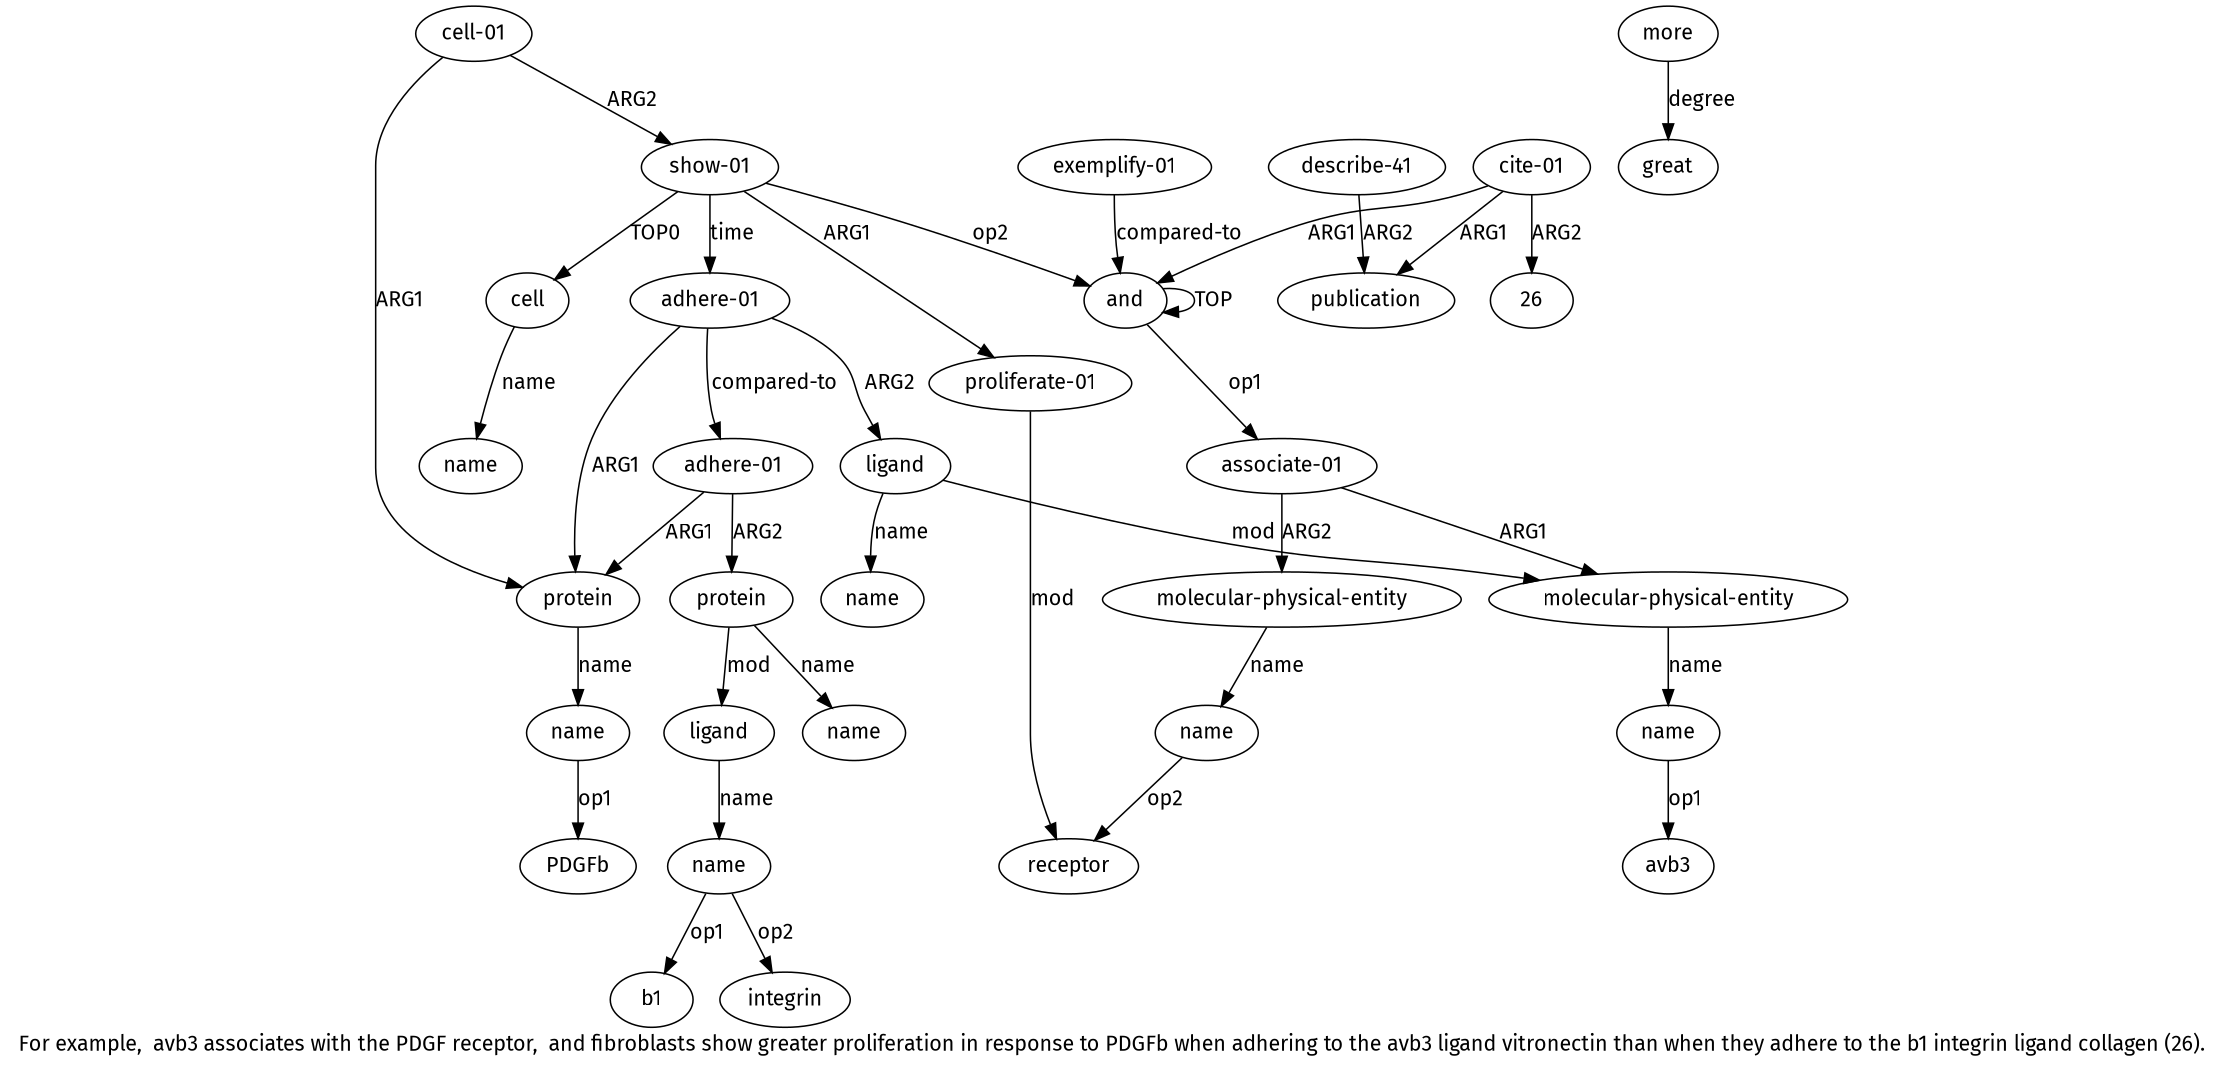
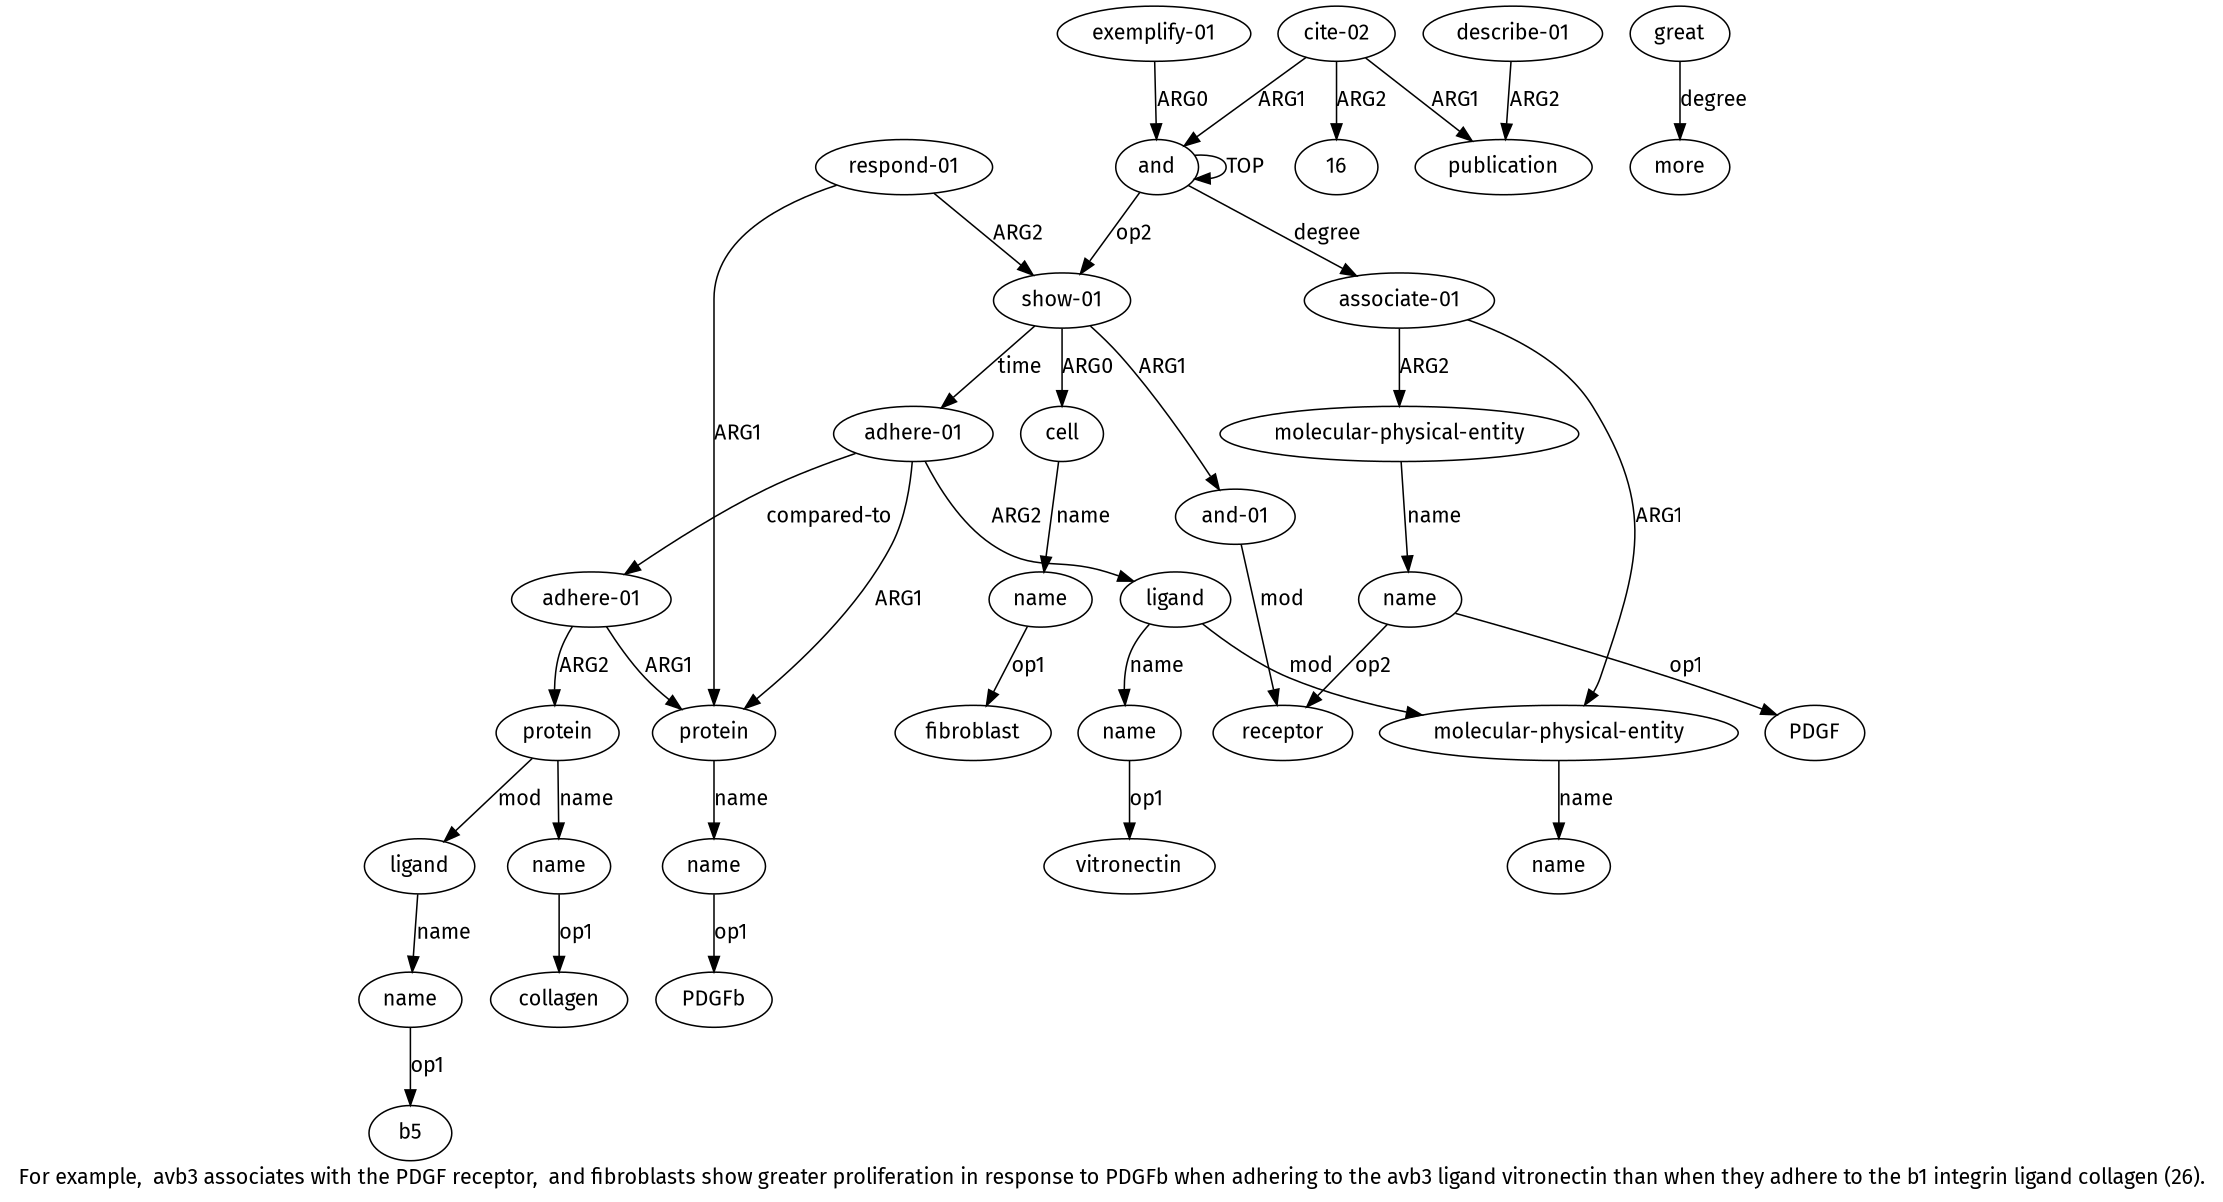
(474, 34) -> (904, 167)
(1668, 93) -> (1680, 93)
(1357, 167) -> (1513, 34)
(1532, 167) -> (1337, 34)
(922, 228) -> (1115, 227)
(656, 234) -> (1088, 367)
(1179, 234) -> (1183, 100)
(1532, 301) -> (1337, 167)
(1030, 383) -> (1235, 517)
(1245, 383) -> (1327, 234)
none -> (973, 733)
none -> (1815, 733)
none -> (1130, 866)
(1668, 866) -> none
none -> (559, 1000)
(652, 1000) -> (410, 1133)
(785, 1000) -> none
